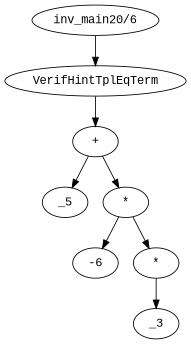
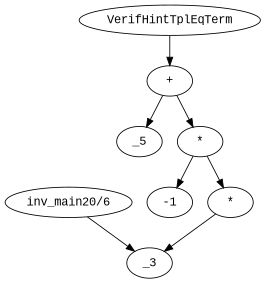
(95, 46) -> (108, 232)
(95, 263) -> (170, 202)
